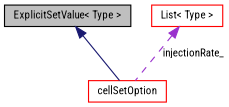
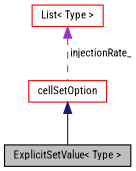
(101, 58) -> (68, 129)
